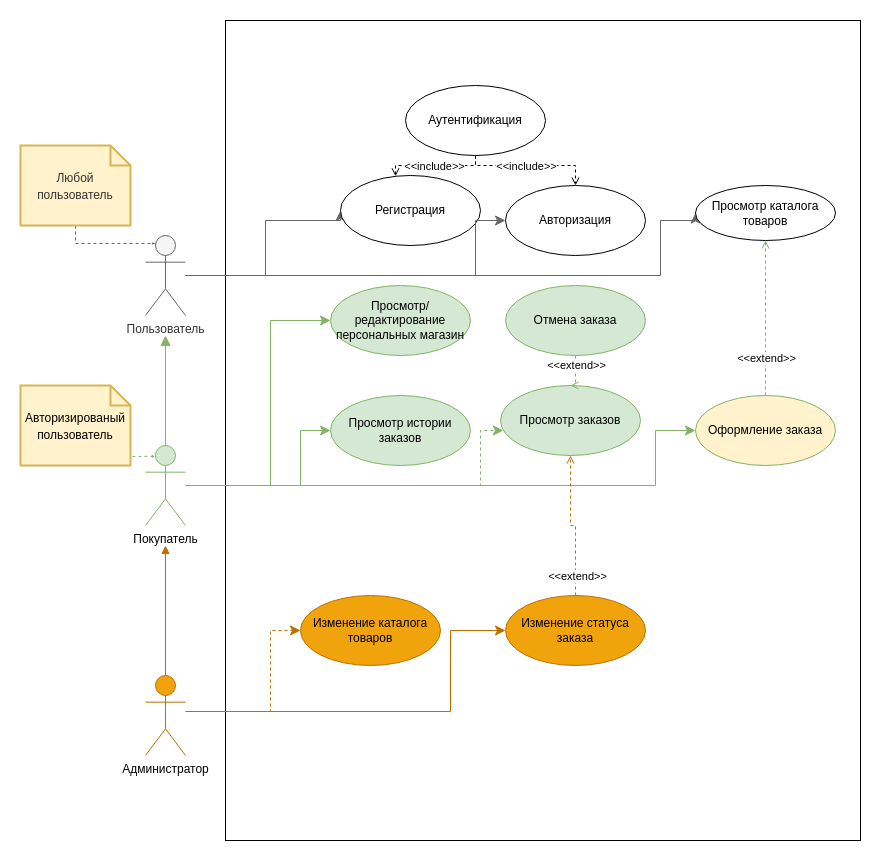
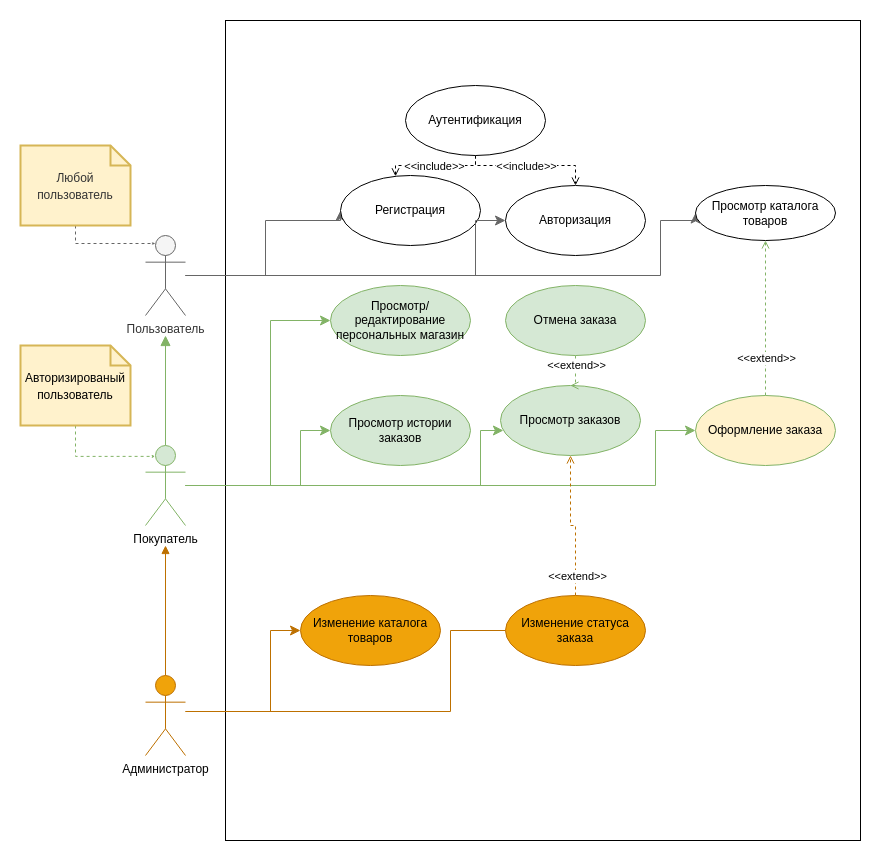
(76, 426) -> (76, 386)
(481, 450) -> (481, 450)
(496, 631) -> (499, 631)
(271, 660) -> (271, 660)
